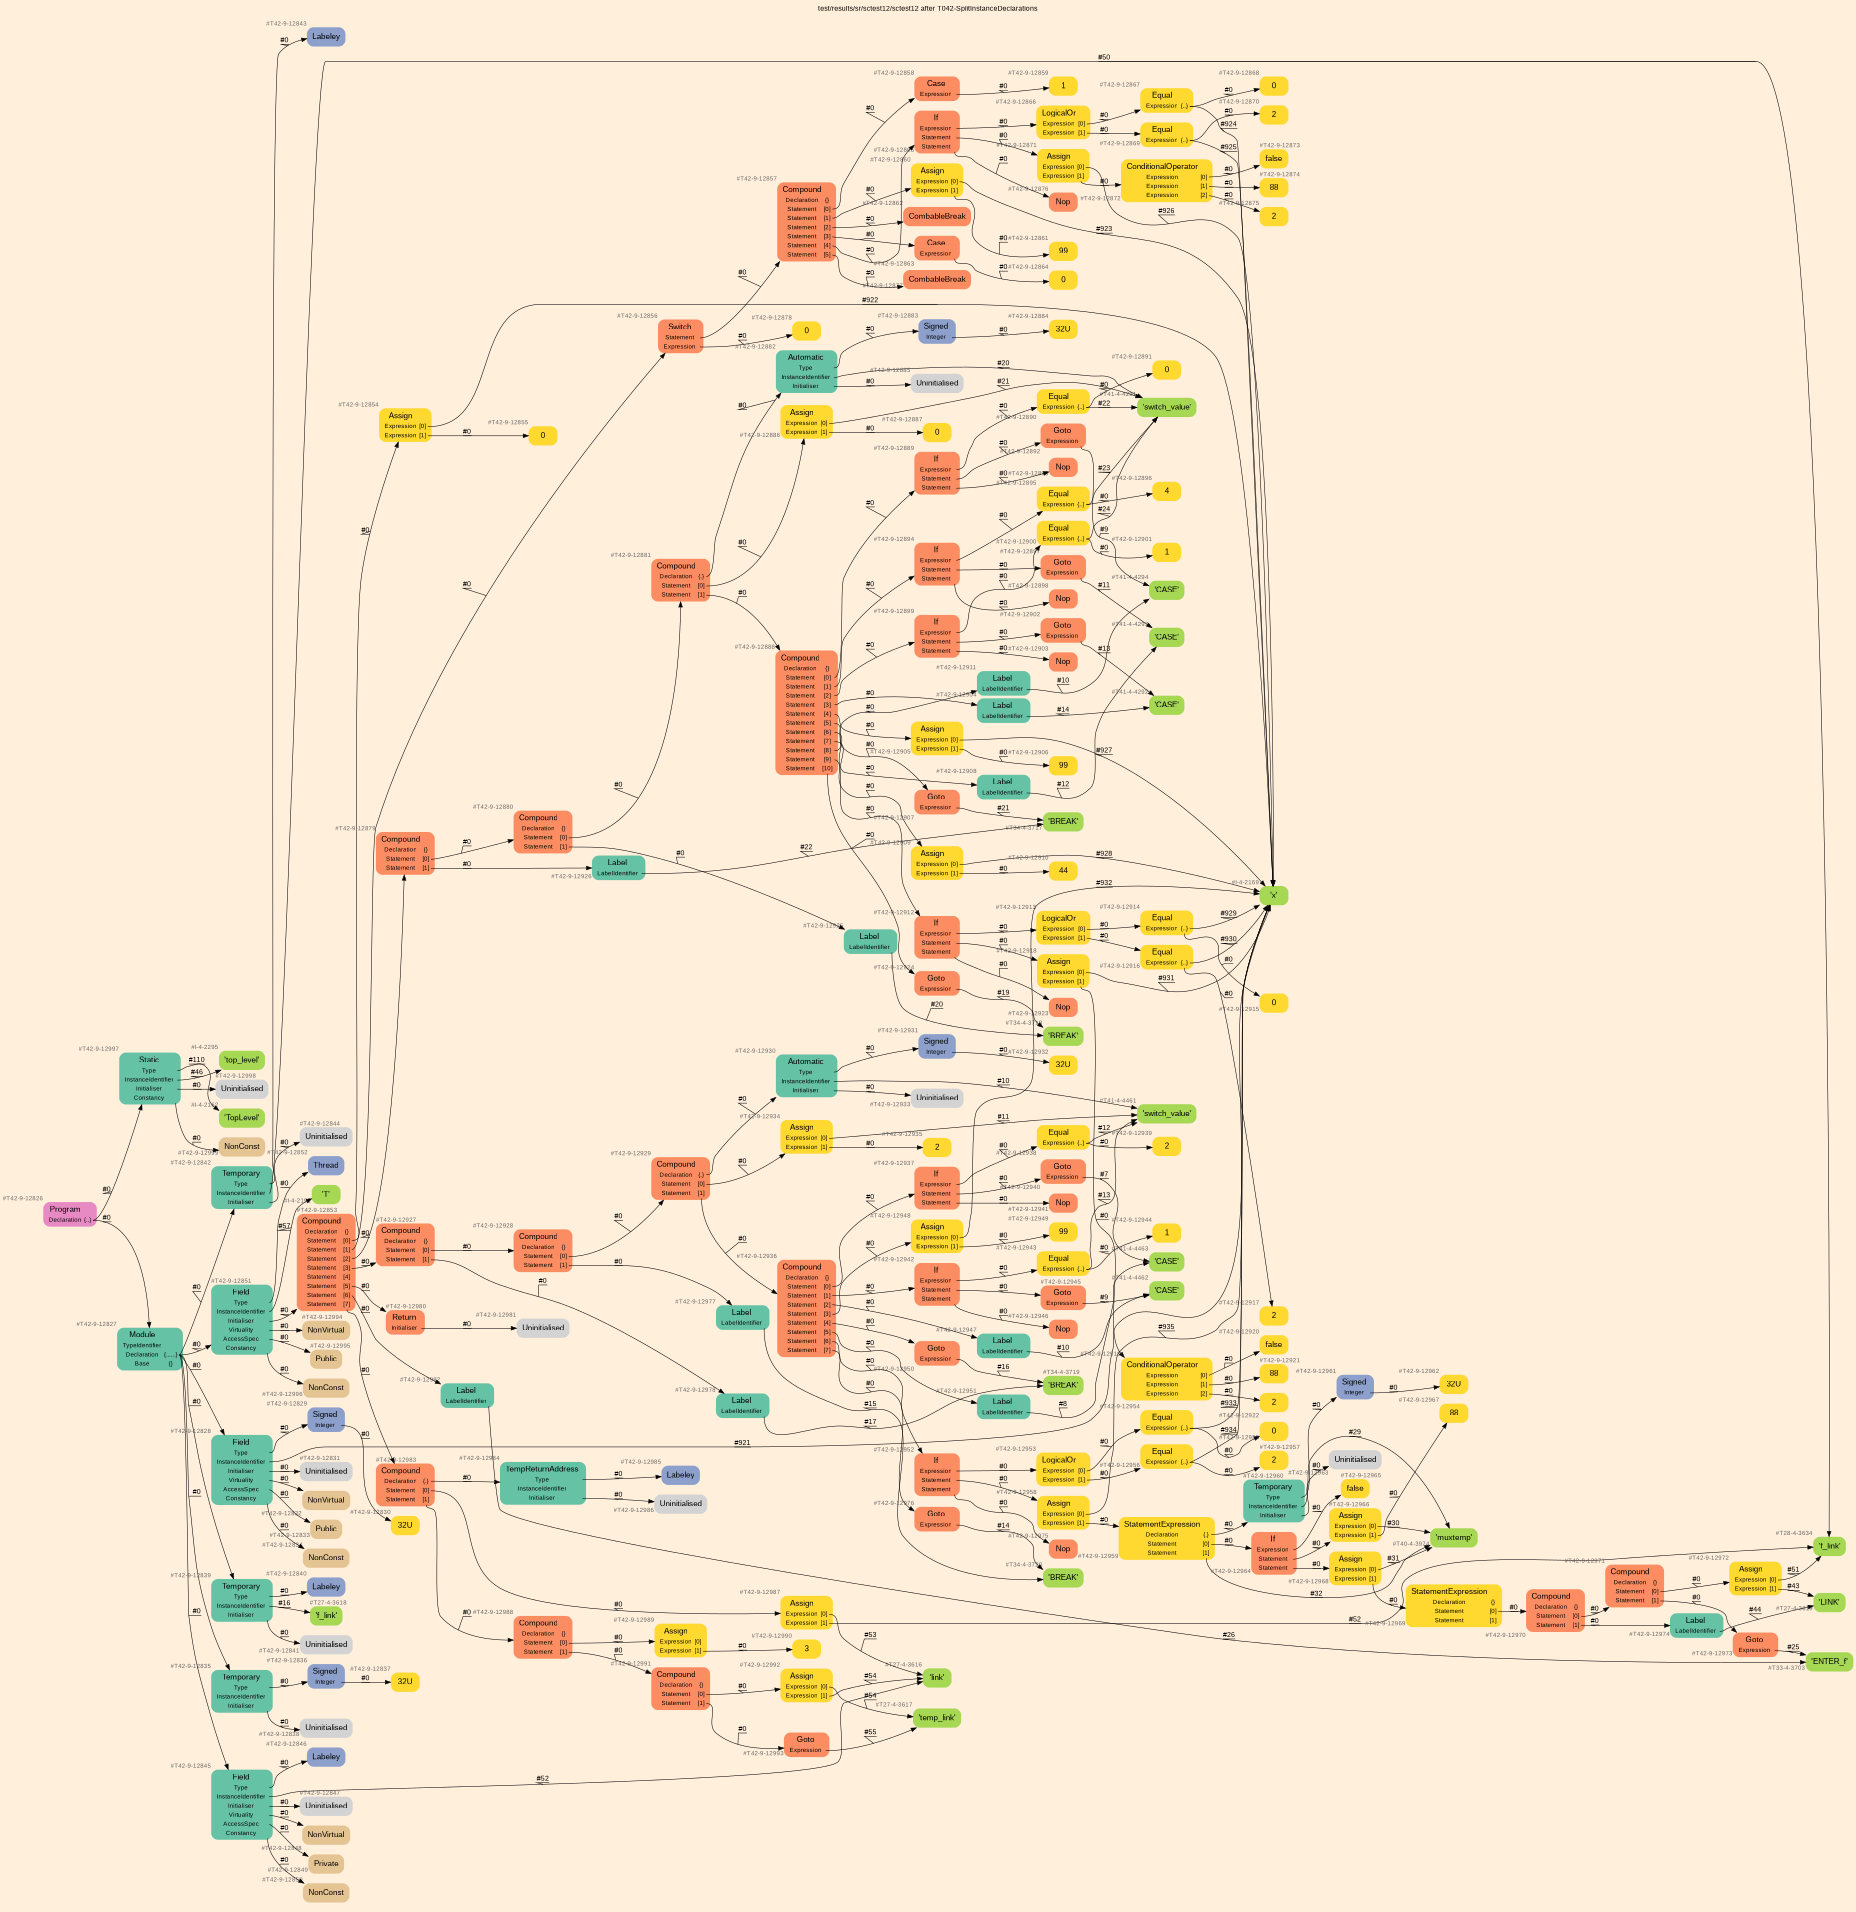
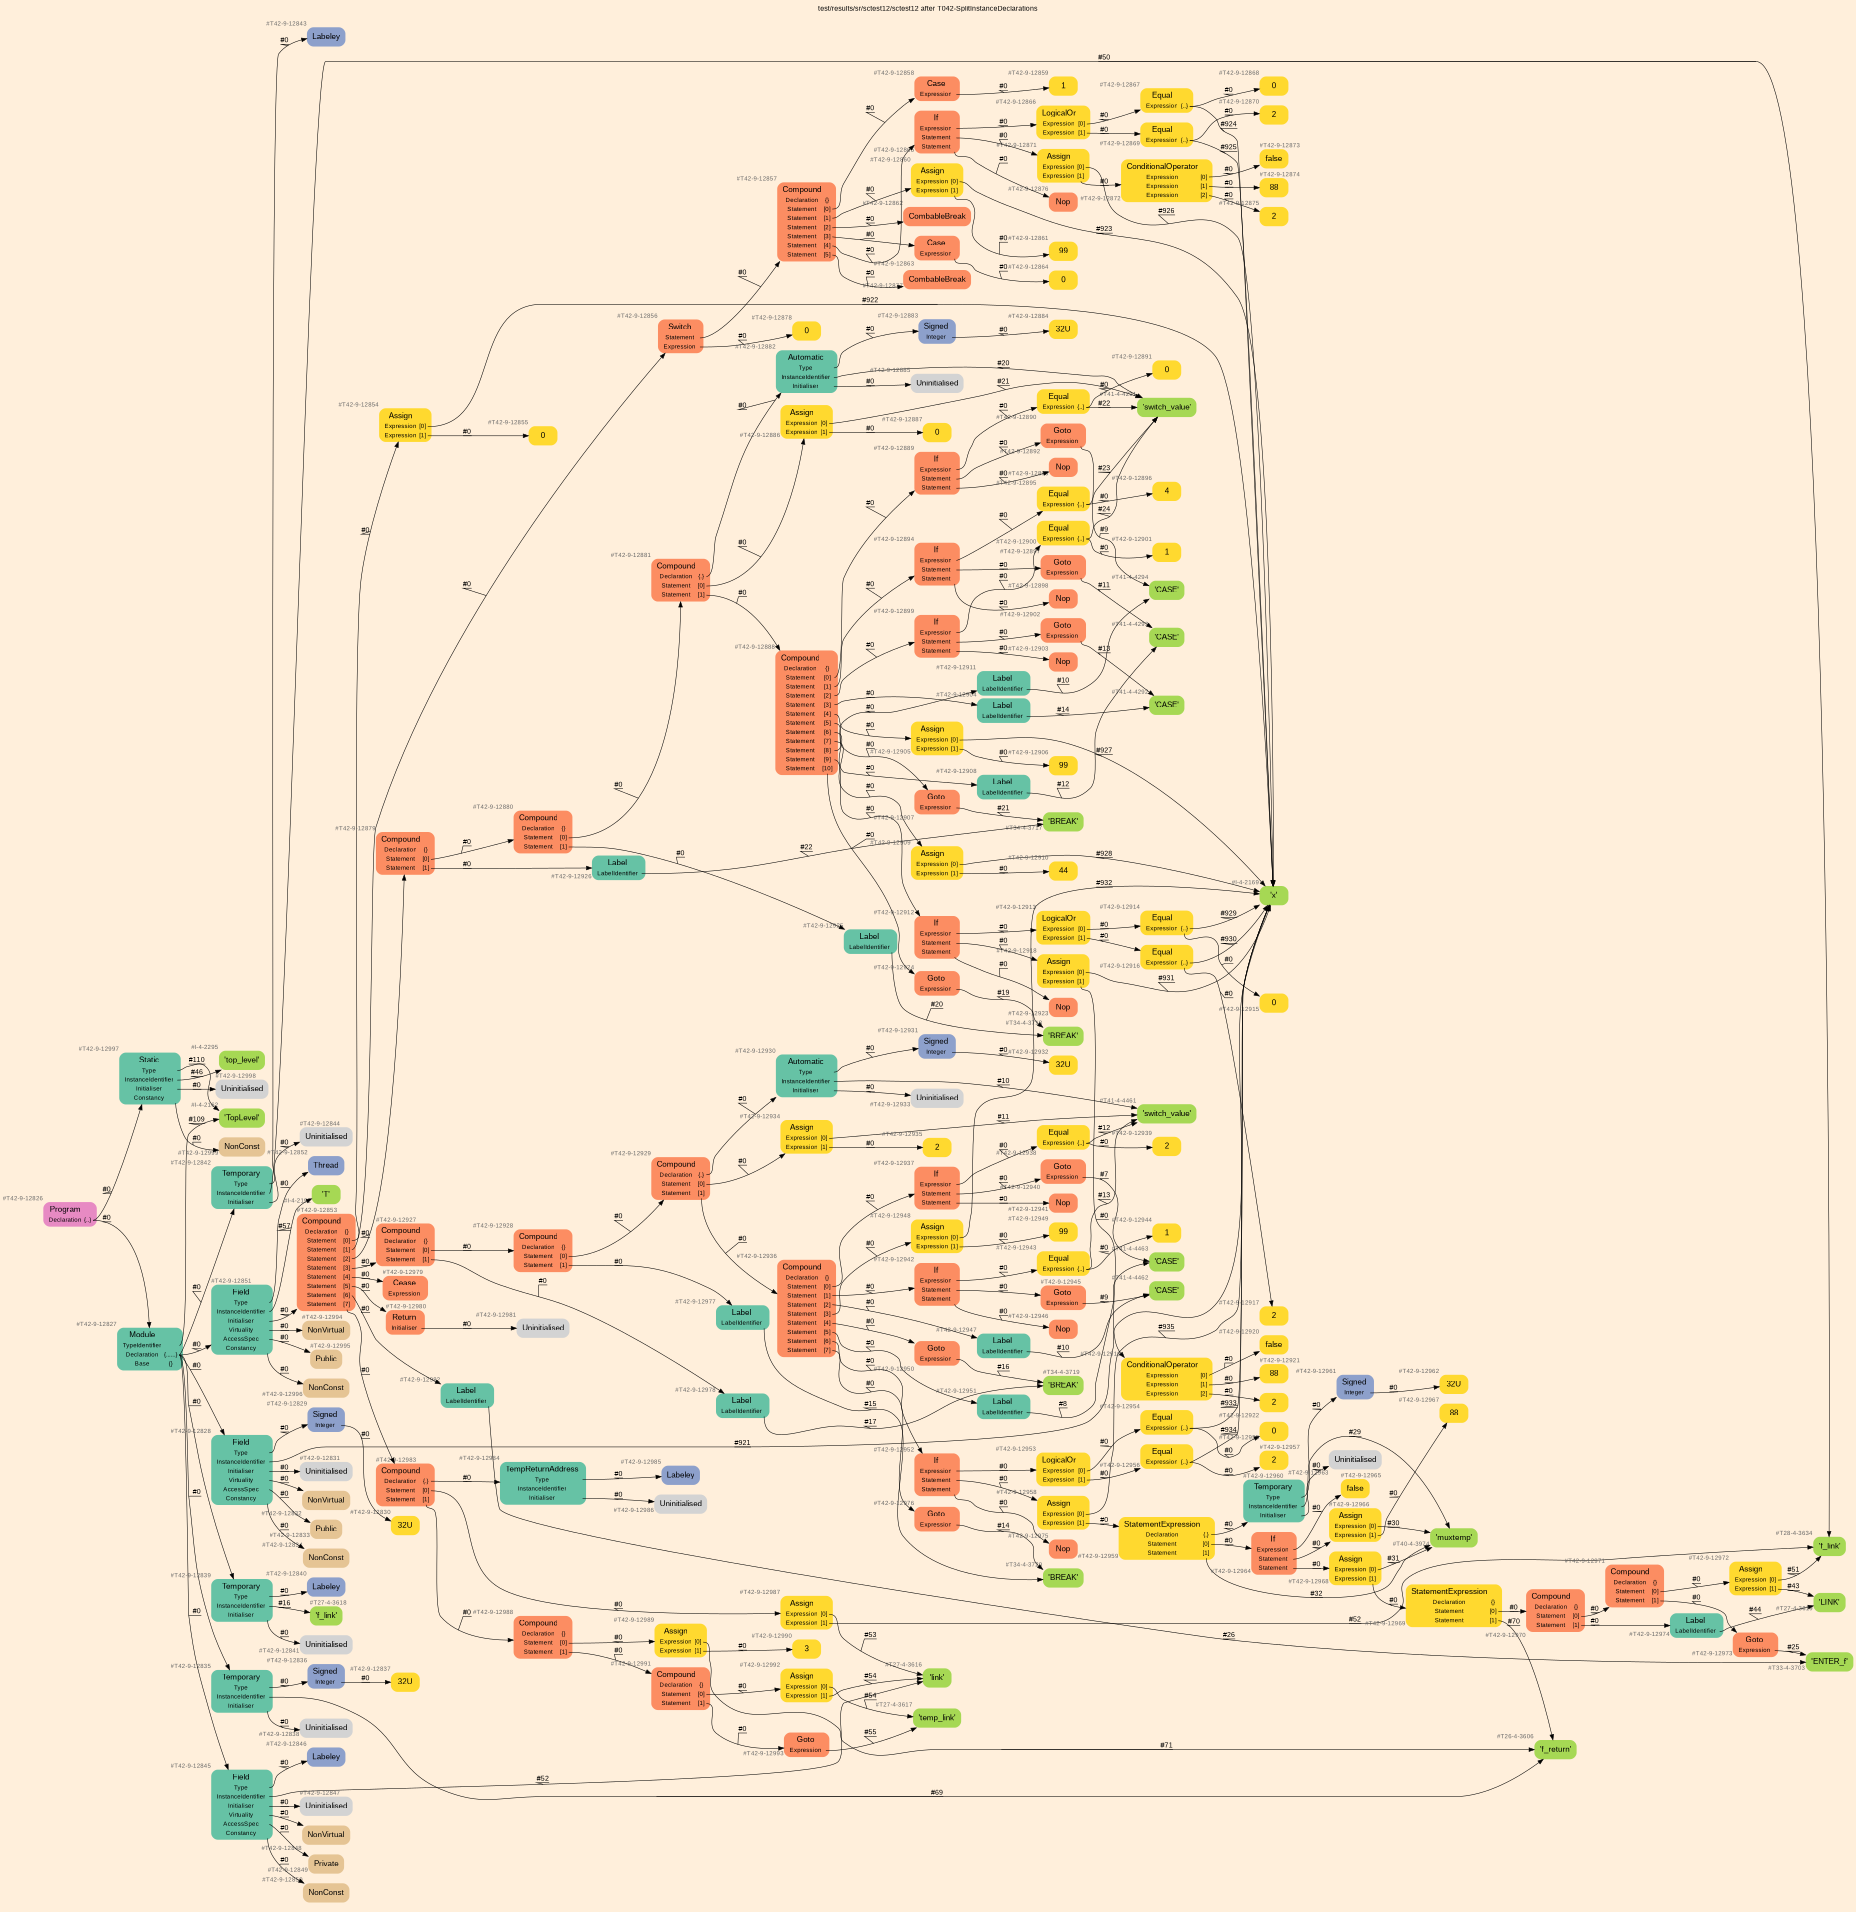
none -> (186, 1226)
none -> (405, 1288)
none -> (1556, 1750)
